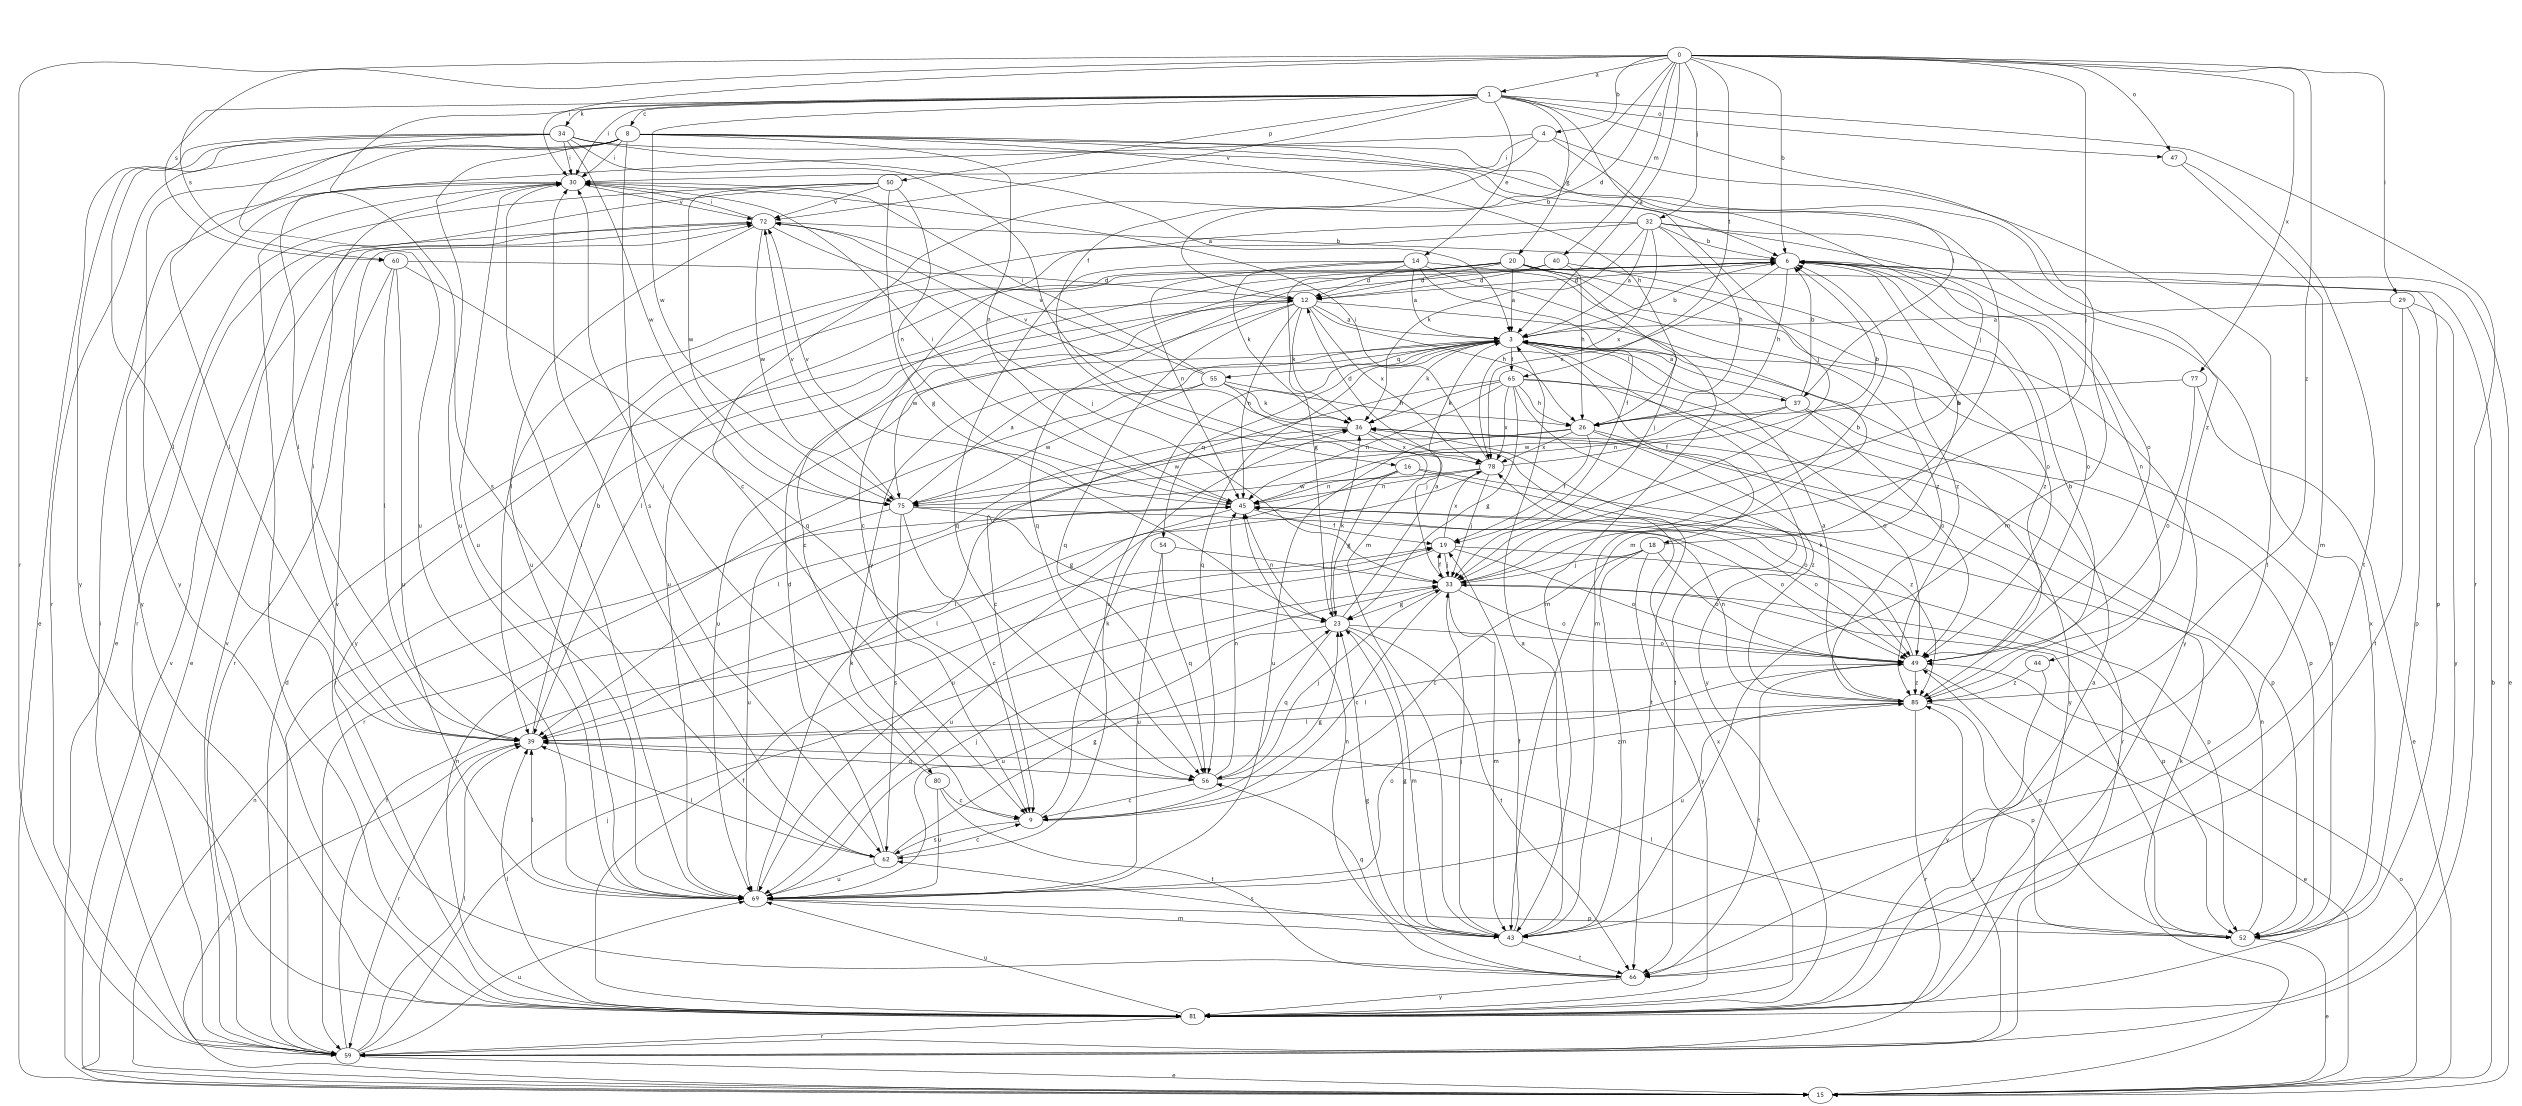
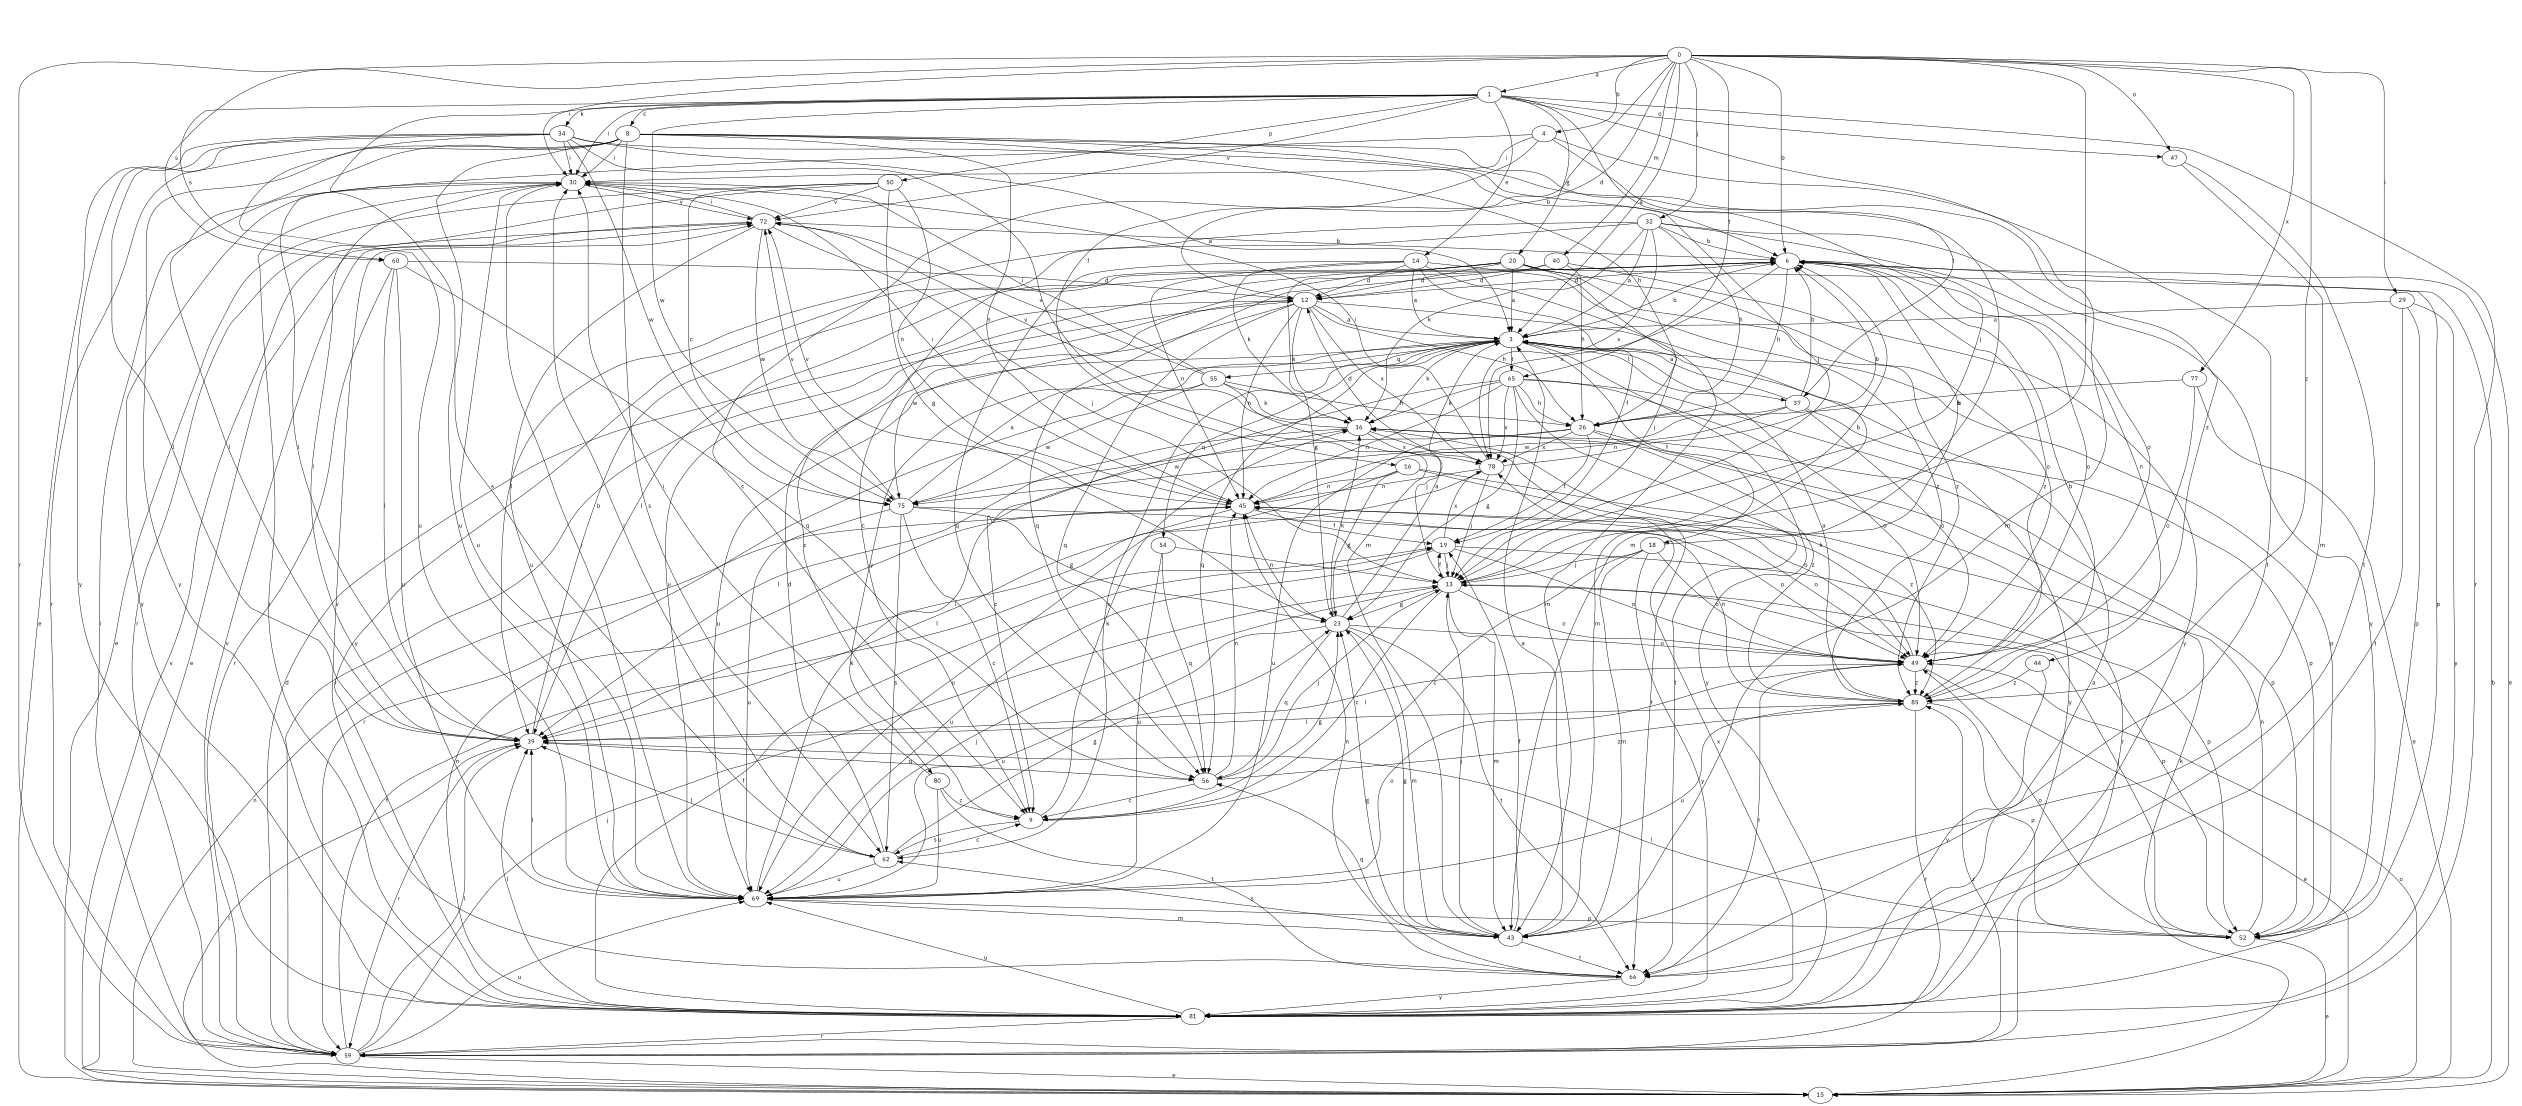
(691, 340) -> (691, 340)
(1157, 495) -> none
(1449, 585) -> (1449, 585)
(2371, 624) -> (2371, 624)
